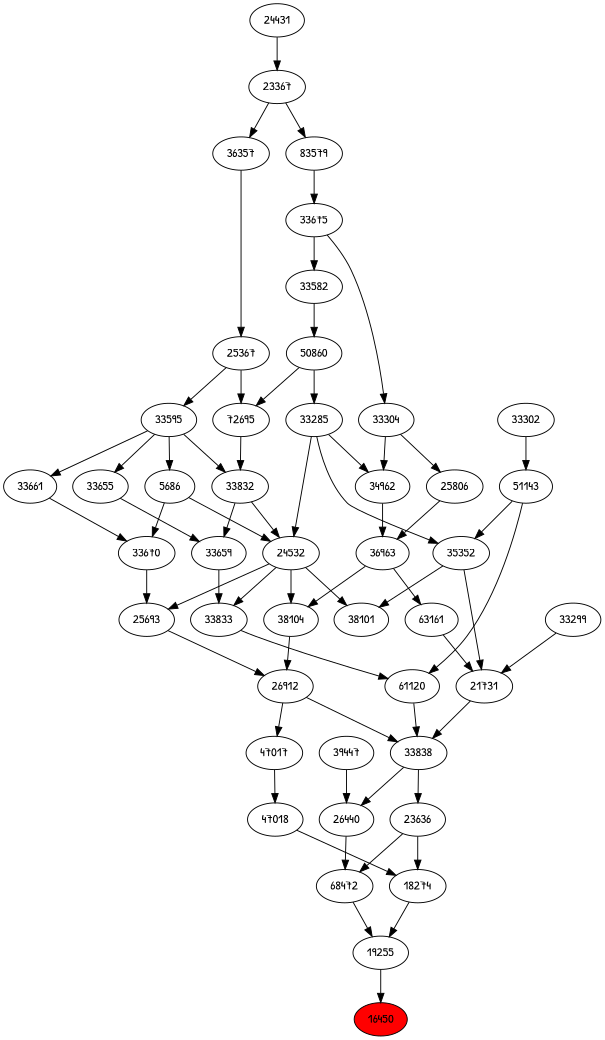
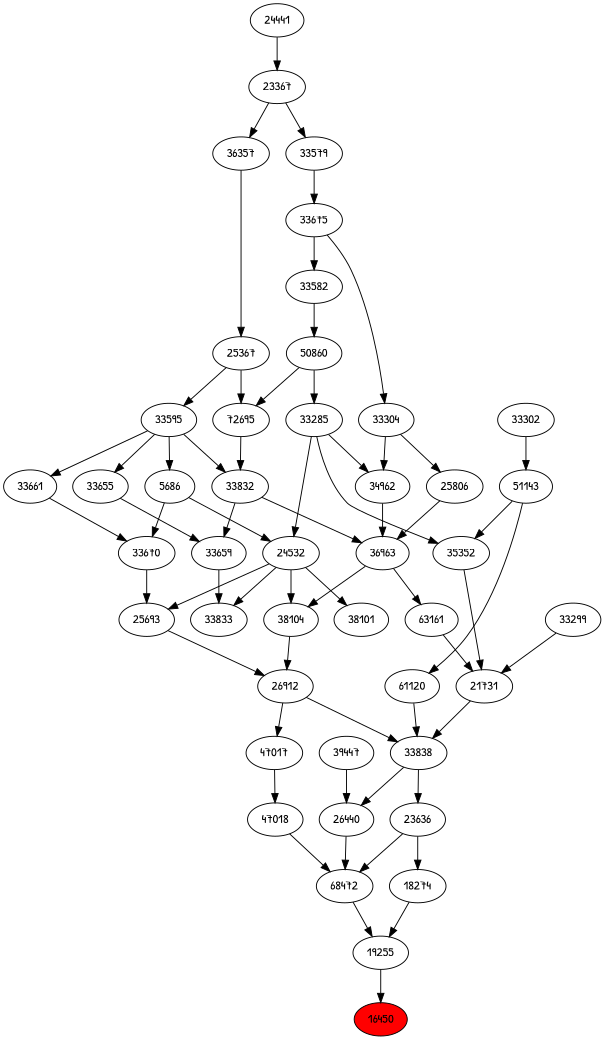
(277, 20) -> (277, 20)
(314, 154) -> (314, 154)
(262, 516) -> (307, 518)
(415, 584) -> none
(310, 655) -> none
(340, 850) -> (306, 850)
